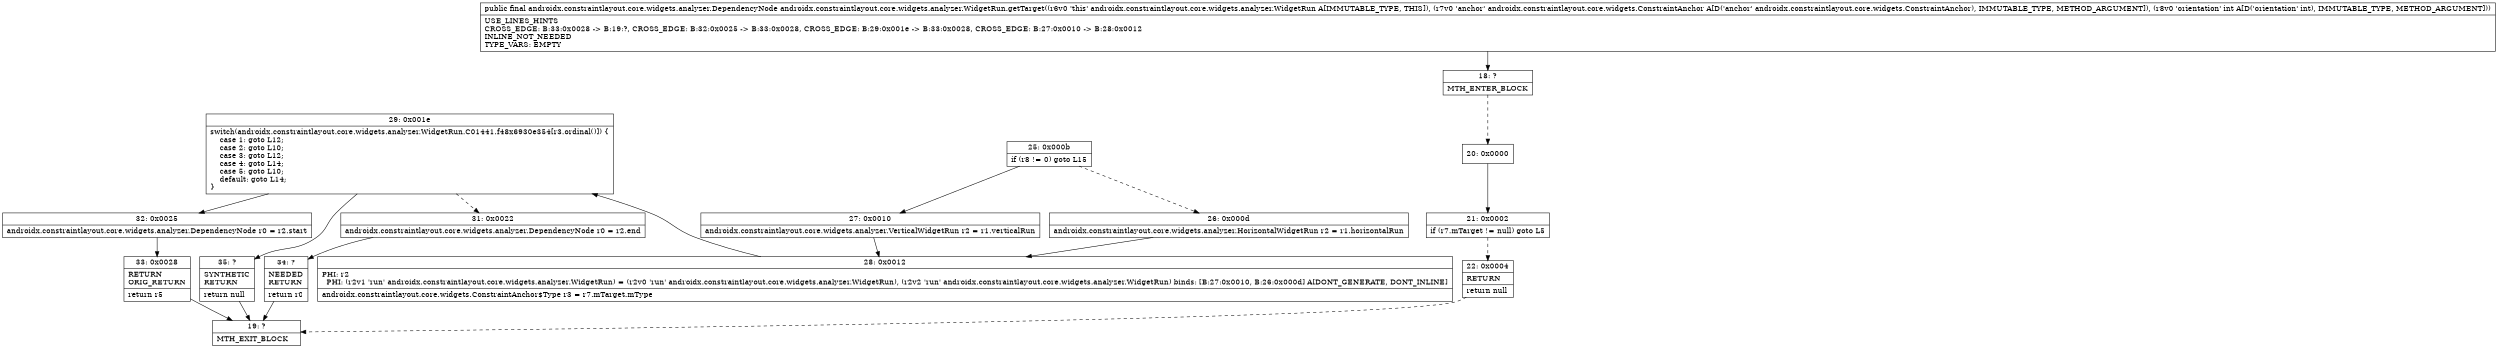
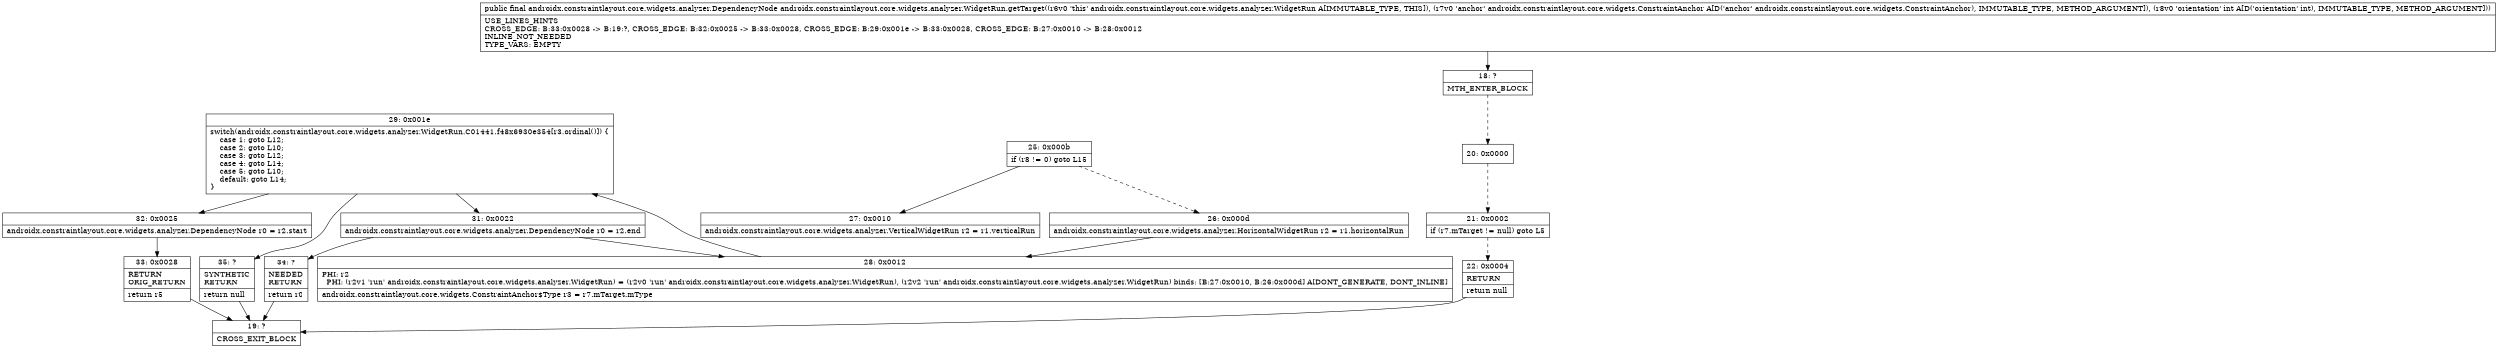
(1488, 186) -> (1488, 186)
(466, 202) -> (466, 202)
(876, 245) -> (649, 247)
(887, 324) -> (887, 324)
(253, 339) -> (257, 339)
